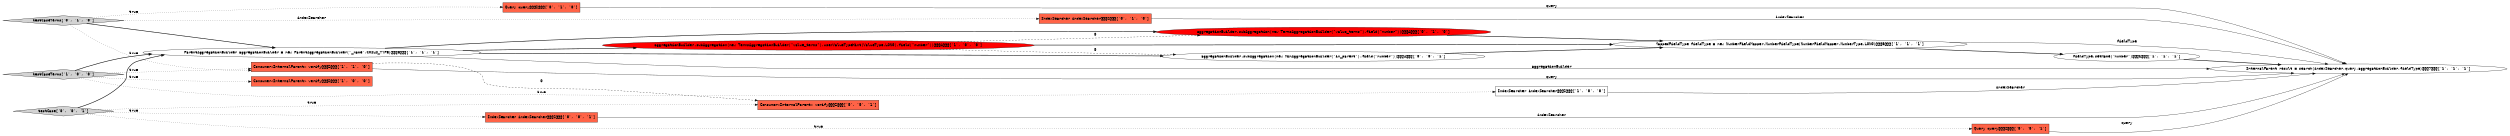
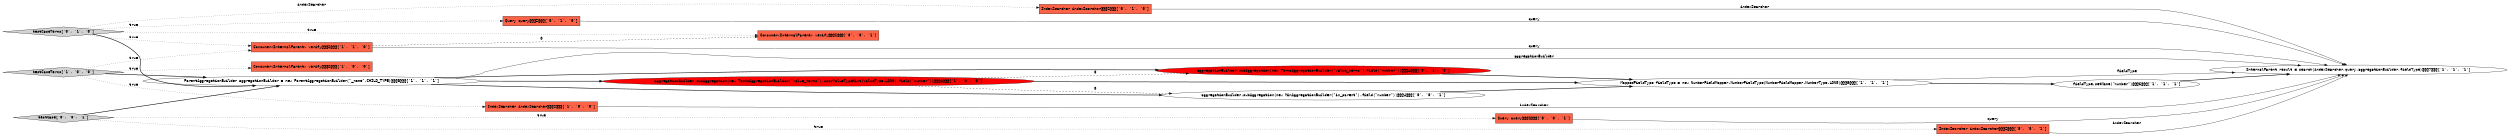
(1552, 91) -> (541, 107)
(427, 105) -> (438, 34)
